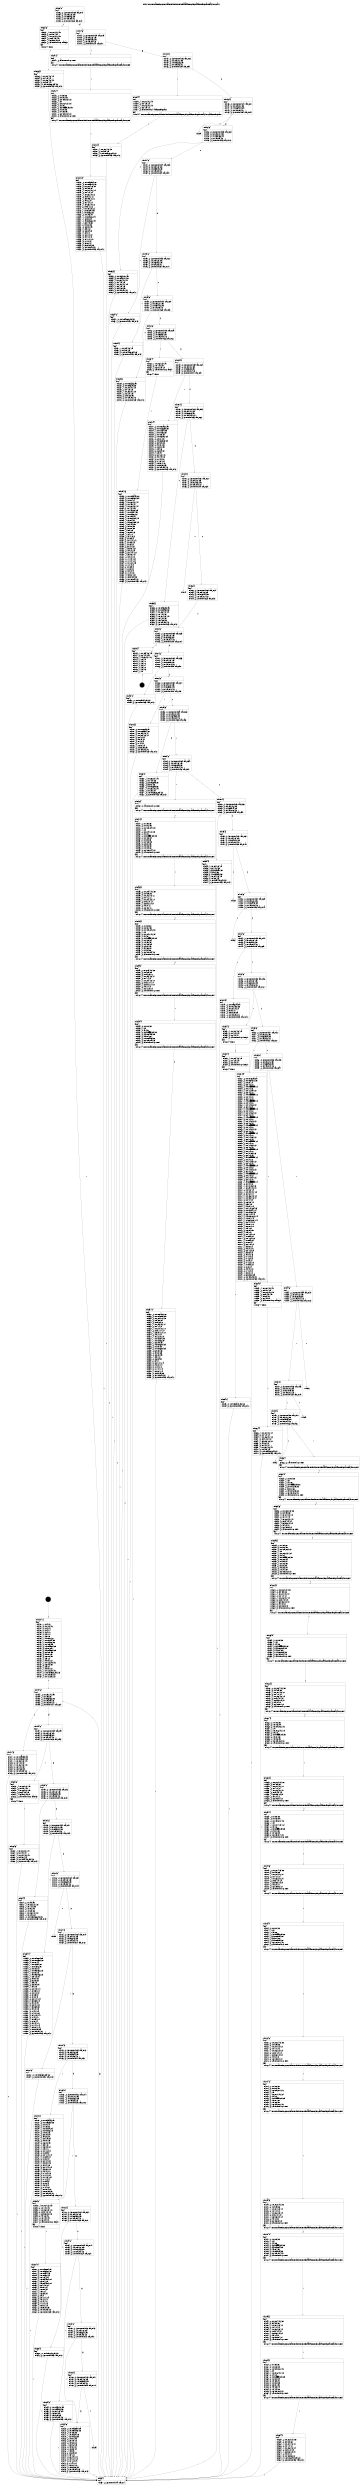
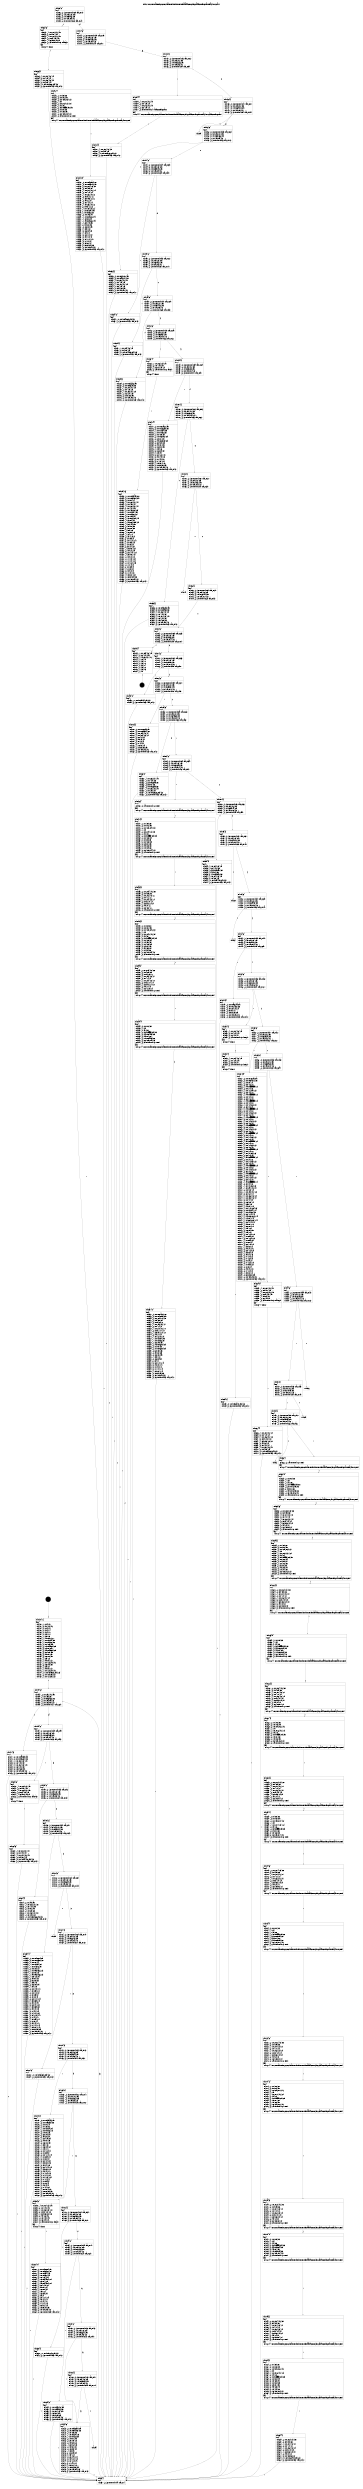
(91, 61) -> none
